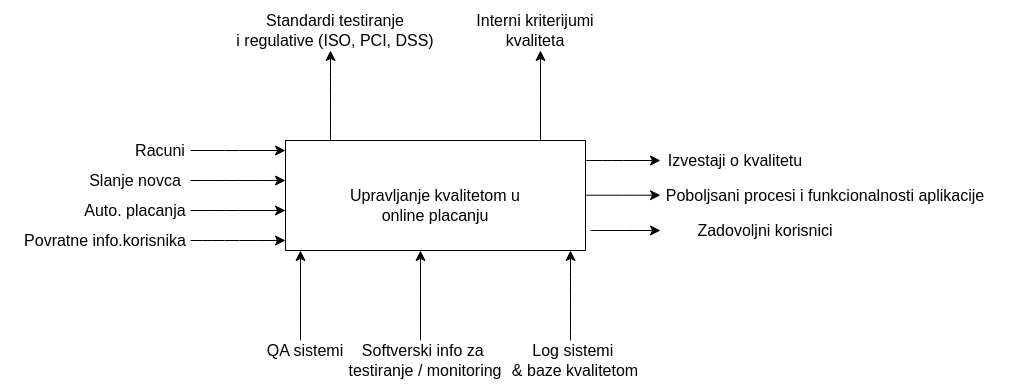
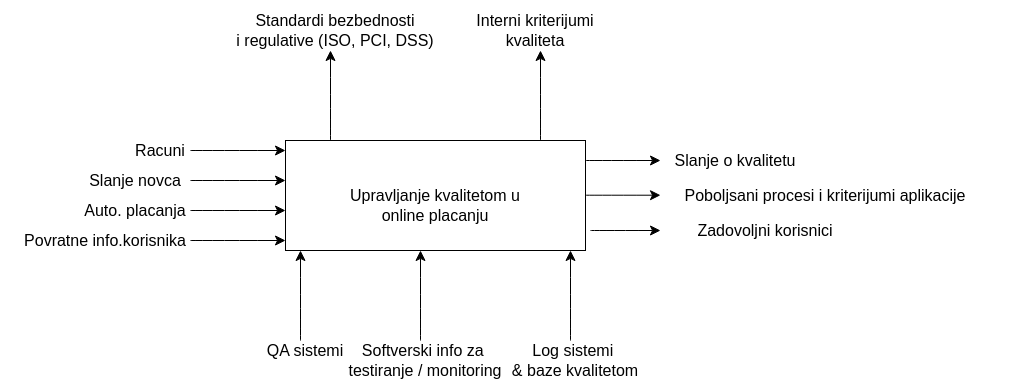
(336, 31) -> (336, 31)
(736, 161) -> (736, 161)
(826, 196) -> (826, 196)
